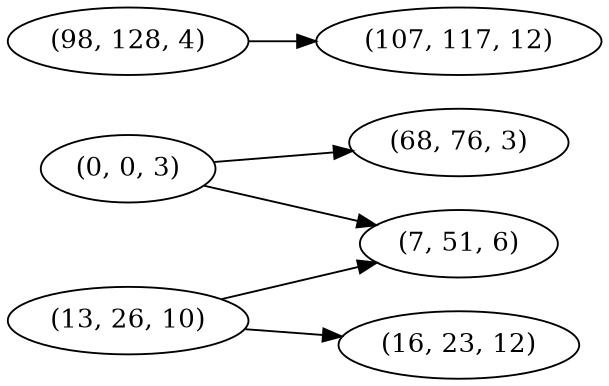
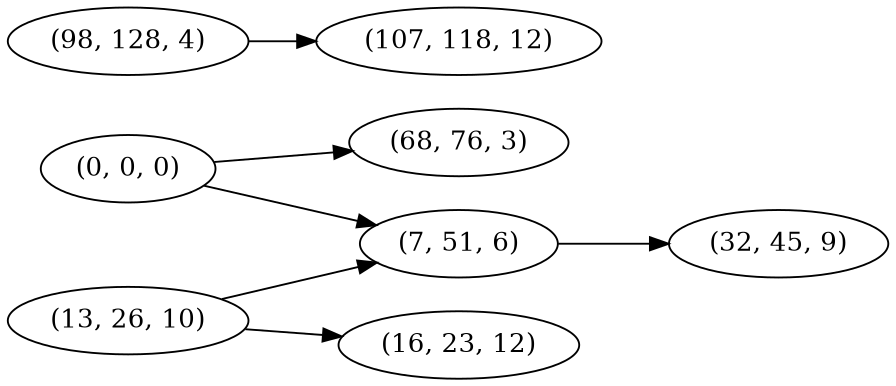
(459, 41) -> (459, 41)
(128, 169) -> (128, 169)
none -> (779, 244)
